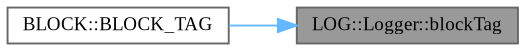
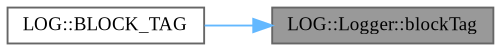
(118, 26) -> (106, 26)
